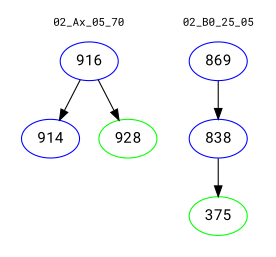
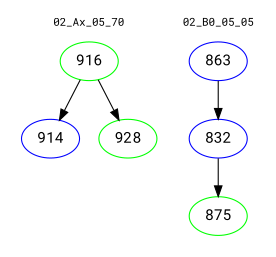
(219, 23) -> (219, 23)
(89, 61) -> (89, 61)
(218, 61) -> (218, 61)
(218, 139) -> (218, 139)
(218, 216) -> (218, 216)
